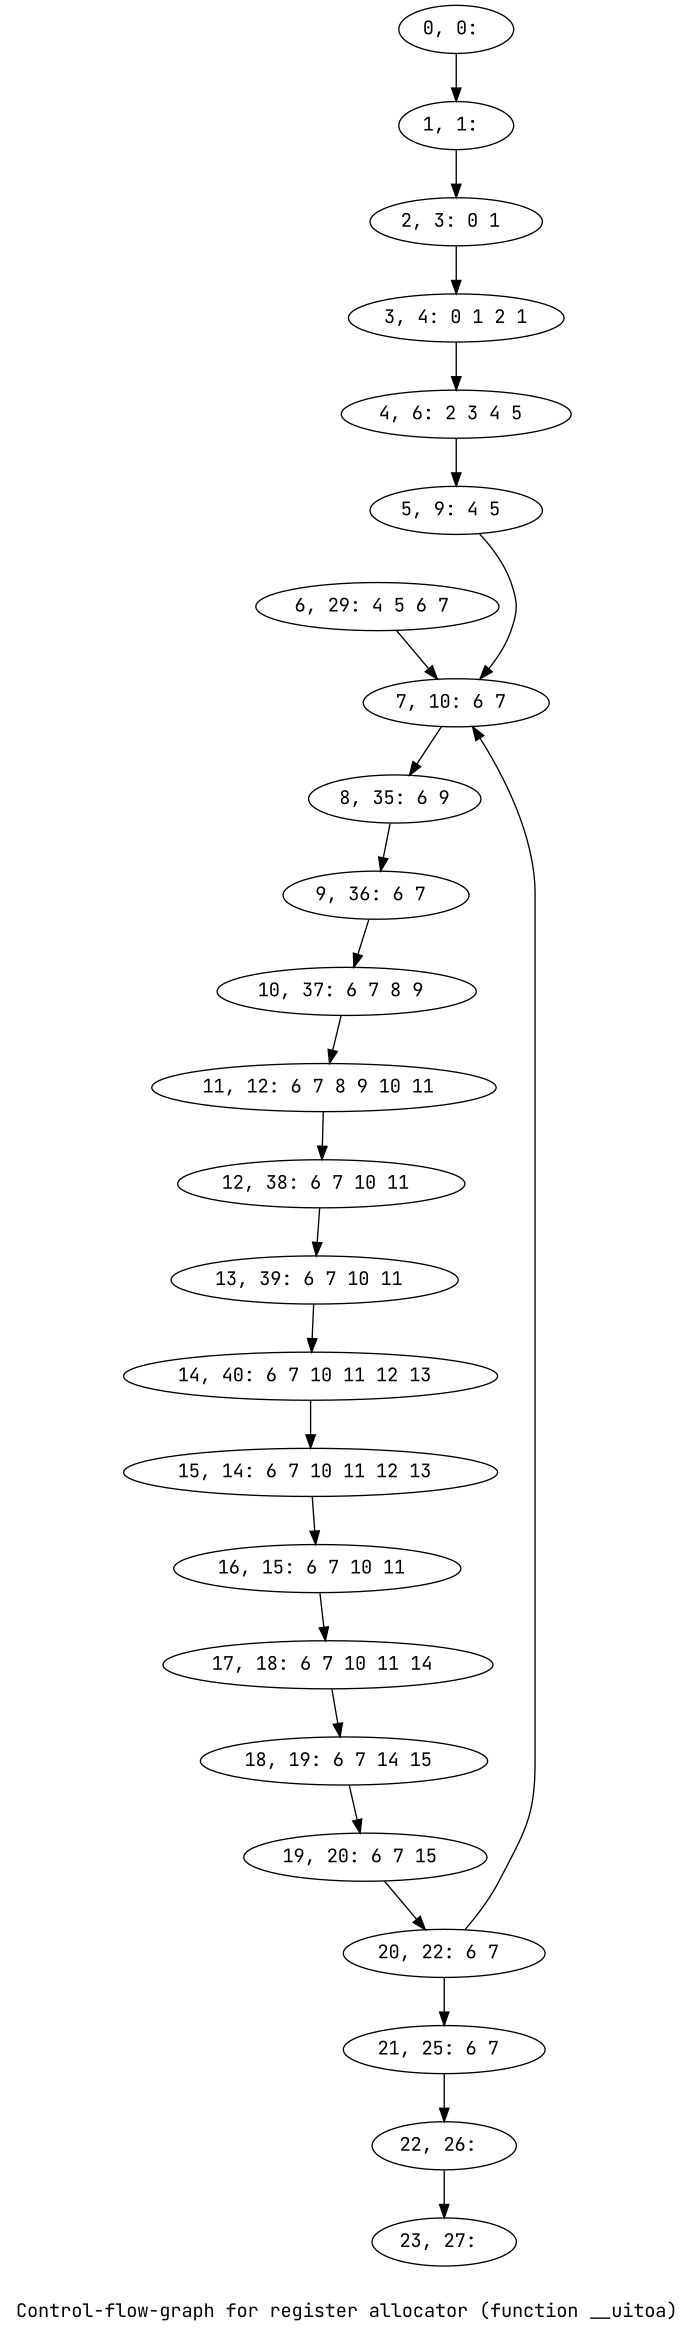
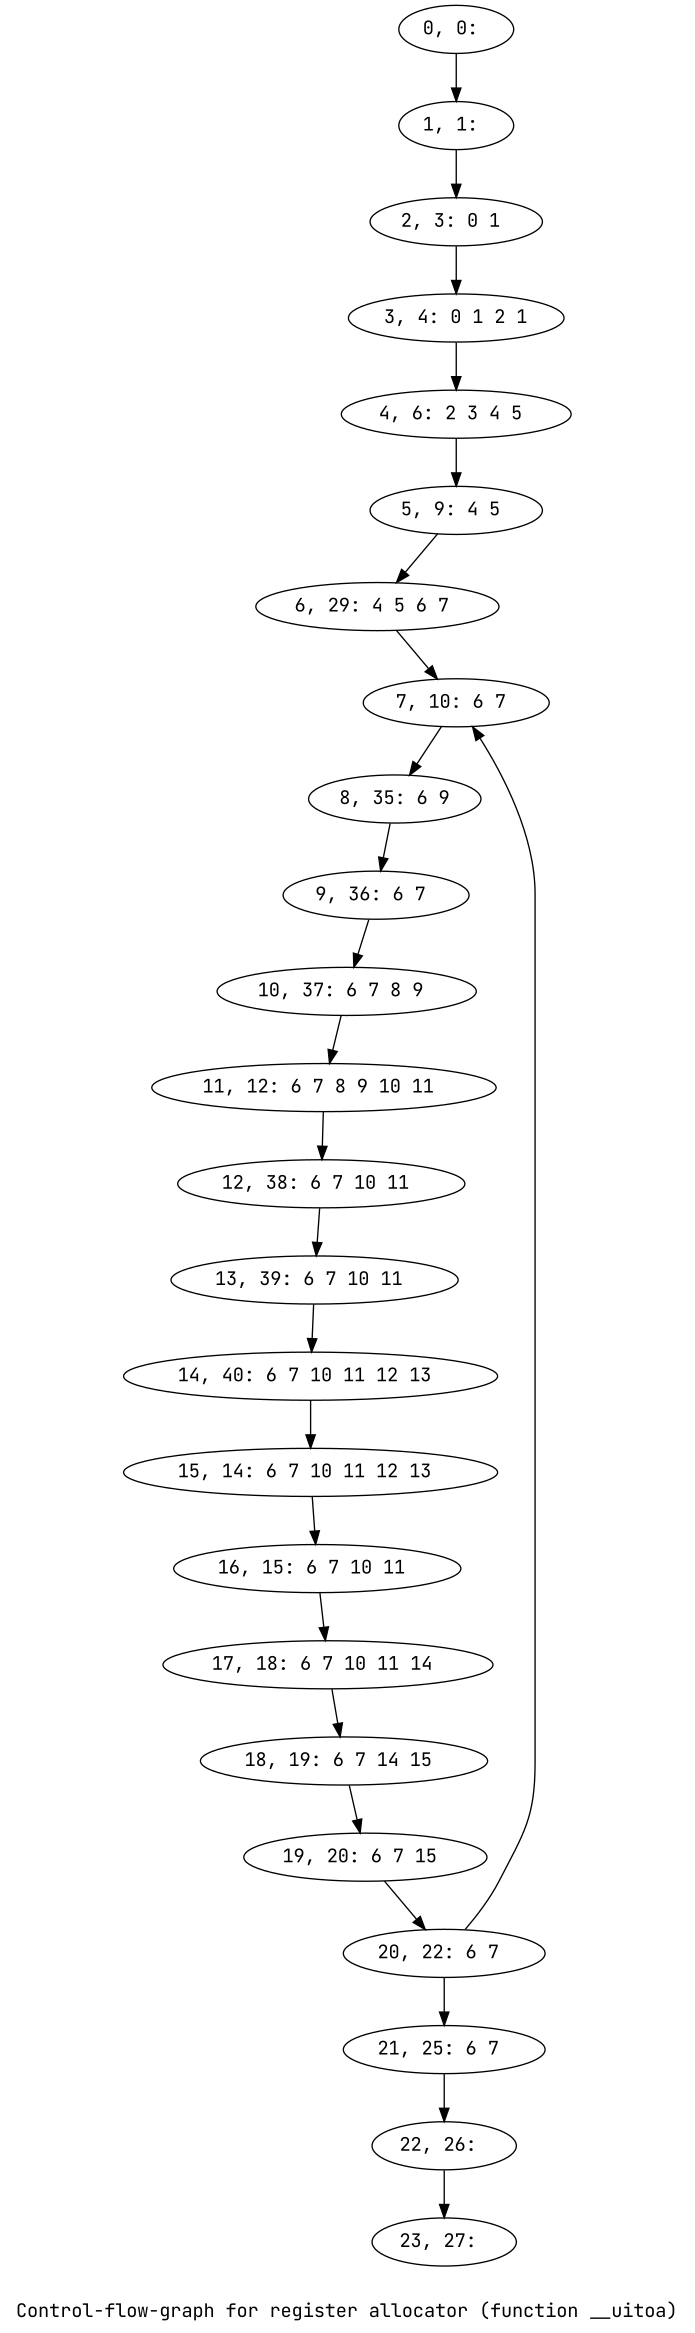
(516, 599) -> (421, 553)
